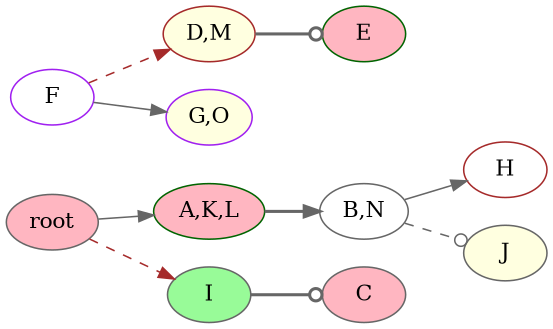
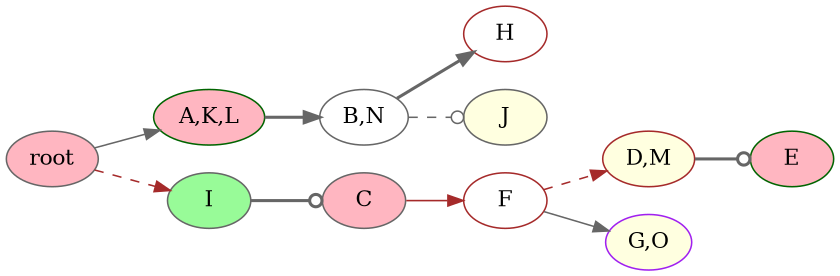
(52, 97) -> (505, 201)
(428, 192) -> (428, 79)
none -> (427, 201)
